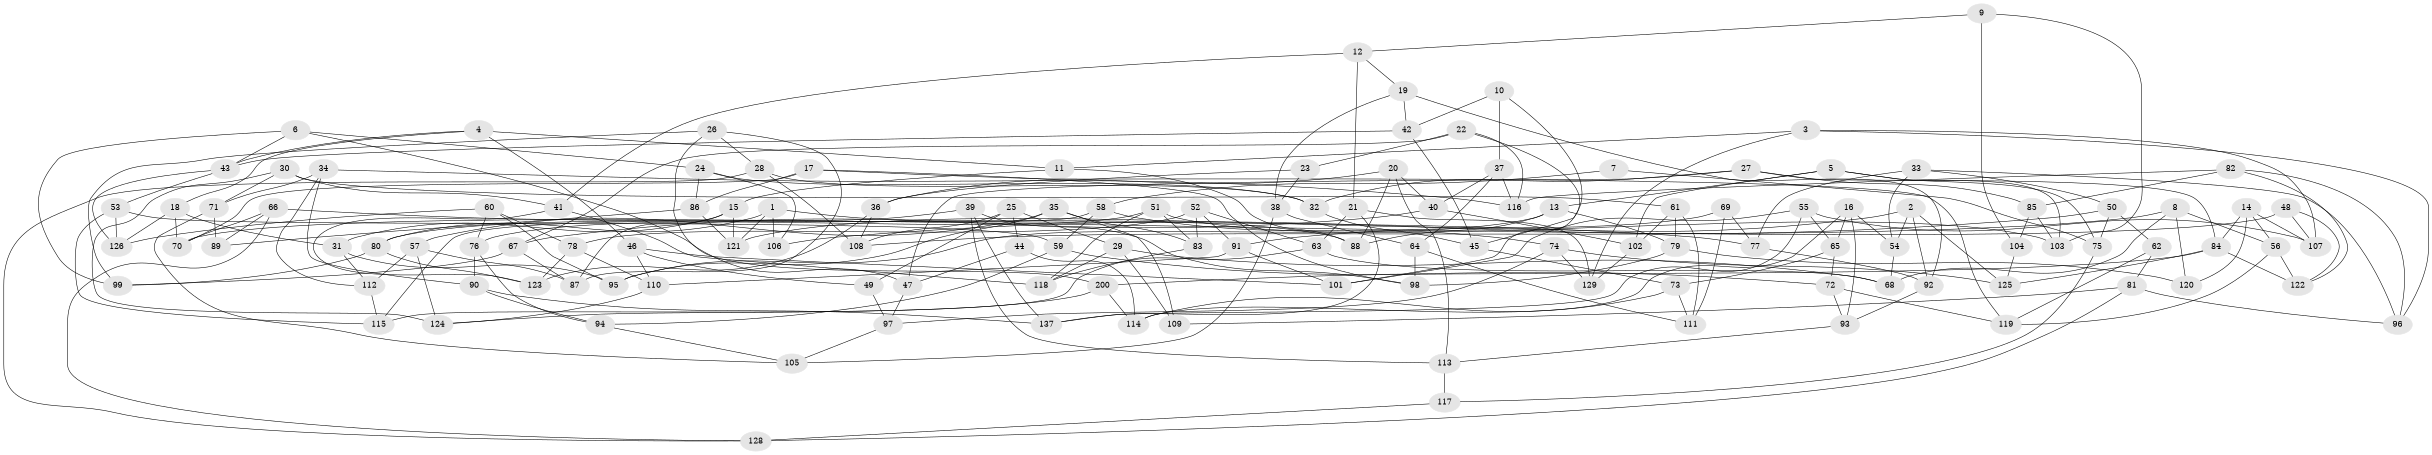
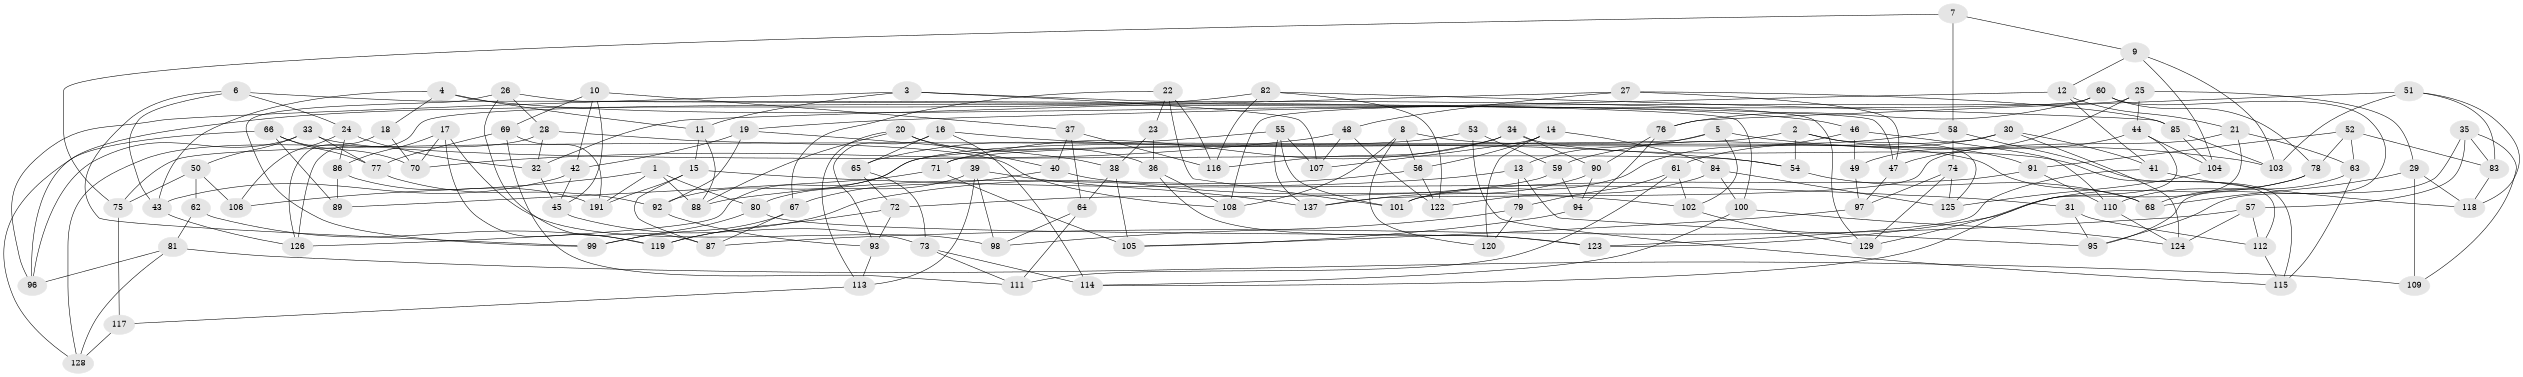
none -> (2044, 33)
none -> (541, 113)
none -> (2173, 148)
(2036, 182) -> (1441, 111)
(180, 184) -> none
(264, 235) -> none
(734, 247) -> (597, 208)
(1103, 286) -> (1741, 208)
